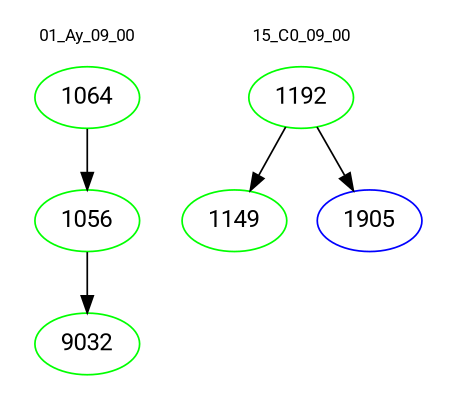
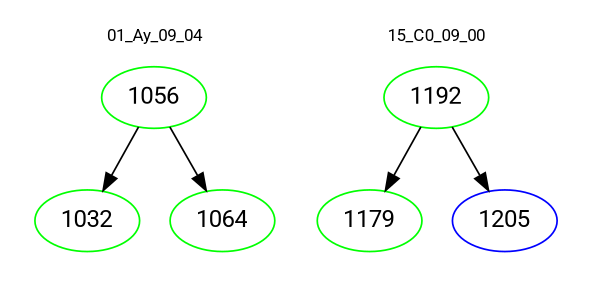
(87, 37) -> (155, 37)
(87, 151) -> (184, 151)
(234, 221) -> (370, 221)
(370, 221) -> (505, 221)
(87, 344) -> (87, 221)
